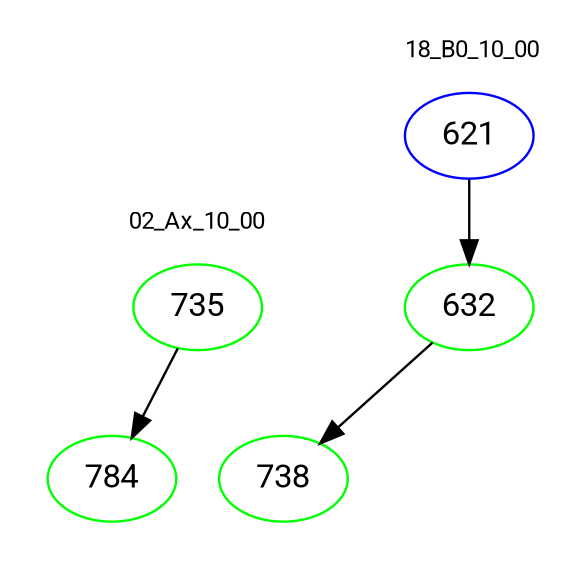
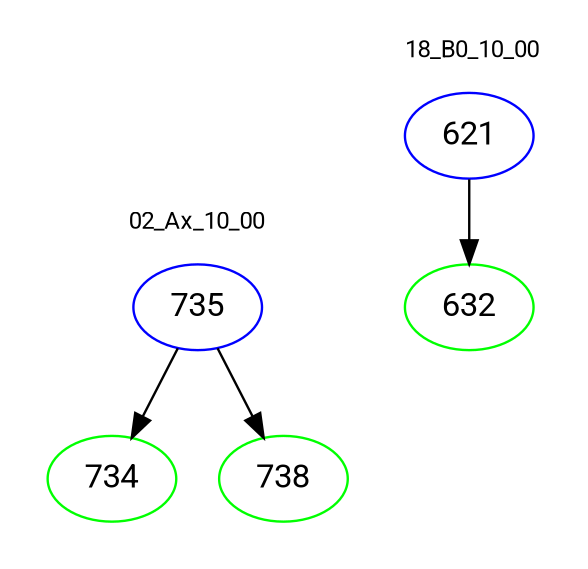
(198, 307) -> (198, 307)
(385, 385) -> (235, 382)
(112, 479) -> (112, 479)
